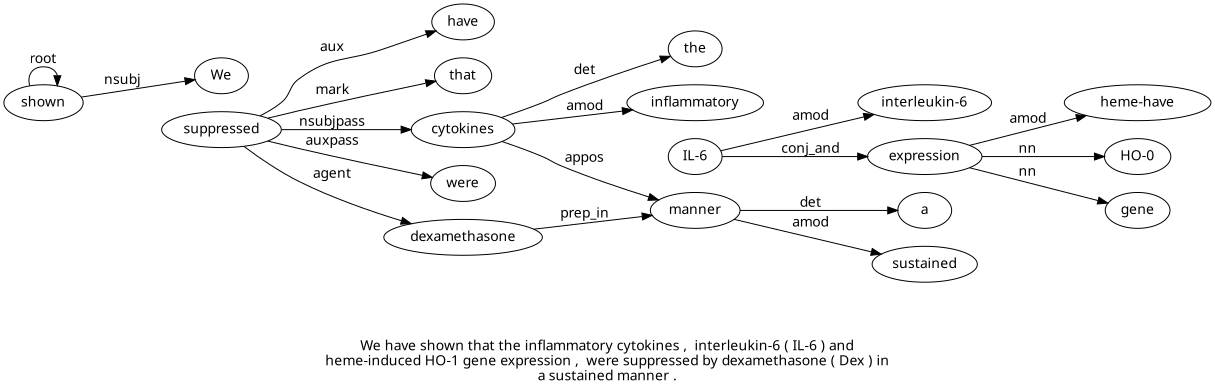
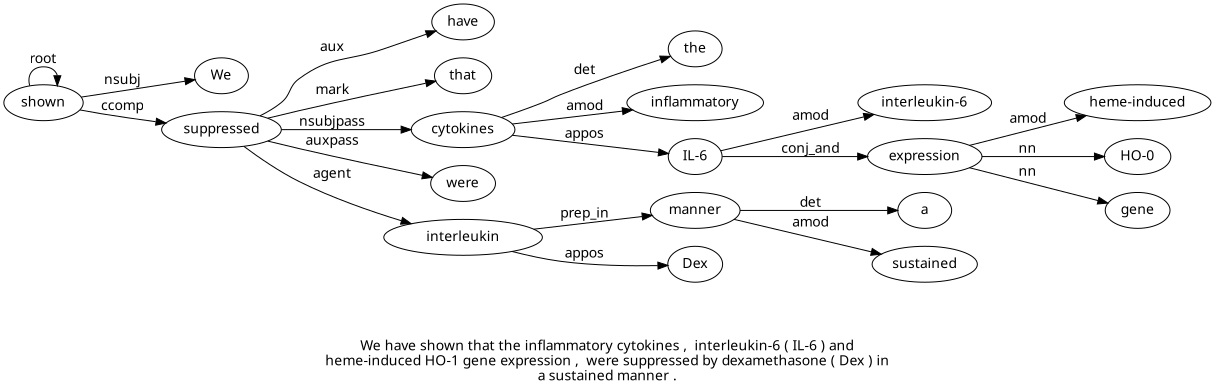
(1138, 103) -> (1138, 103)
none -> (118, 116)
(575, 171) -> (585, 144)
(463, 237) -> (463, 237)
none -> (695, 264)
